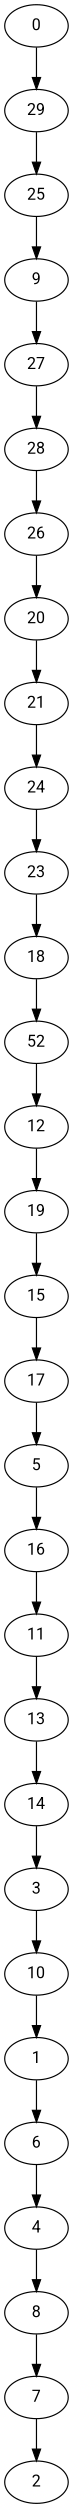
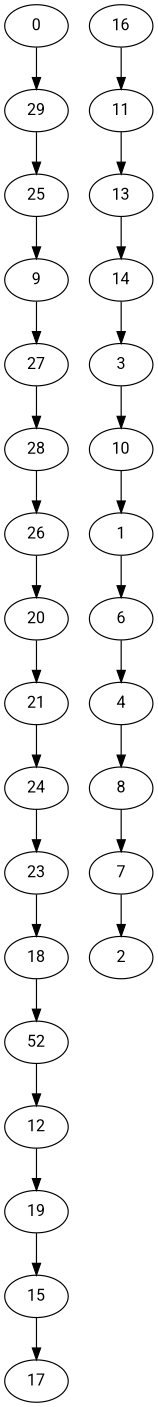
(36, 1466) -> none
